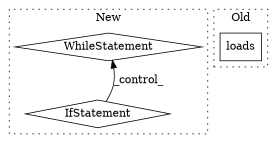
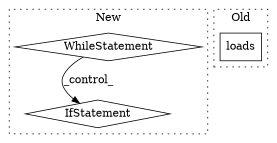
(113, 86) -> (63, 76)
